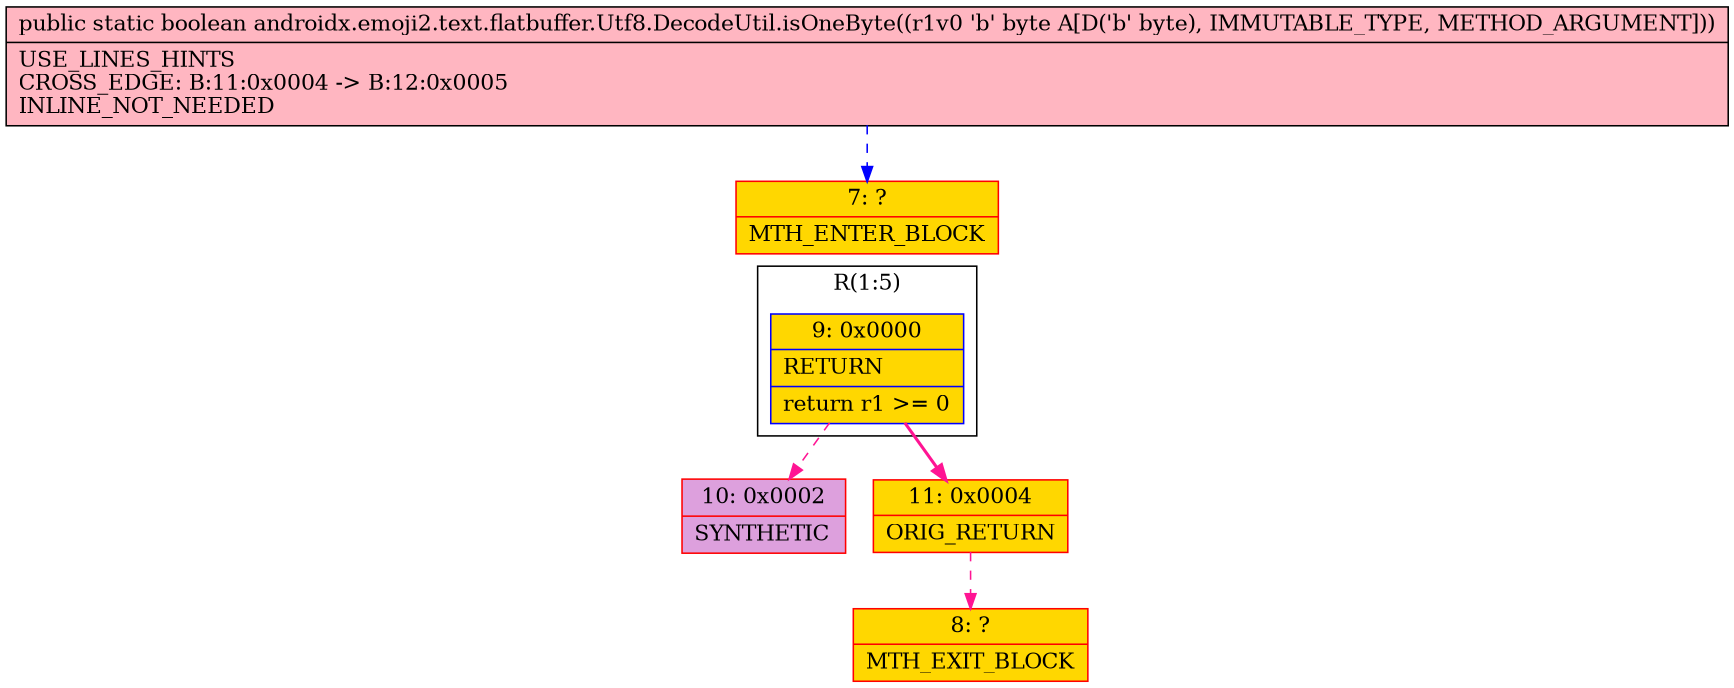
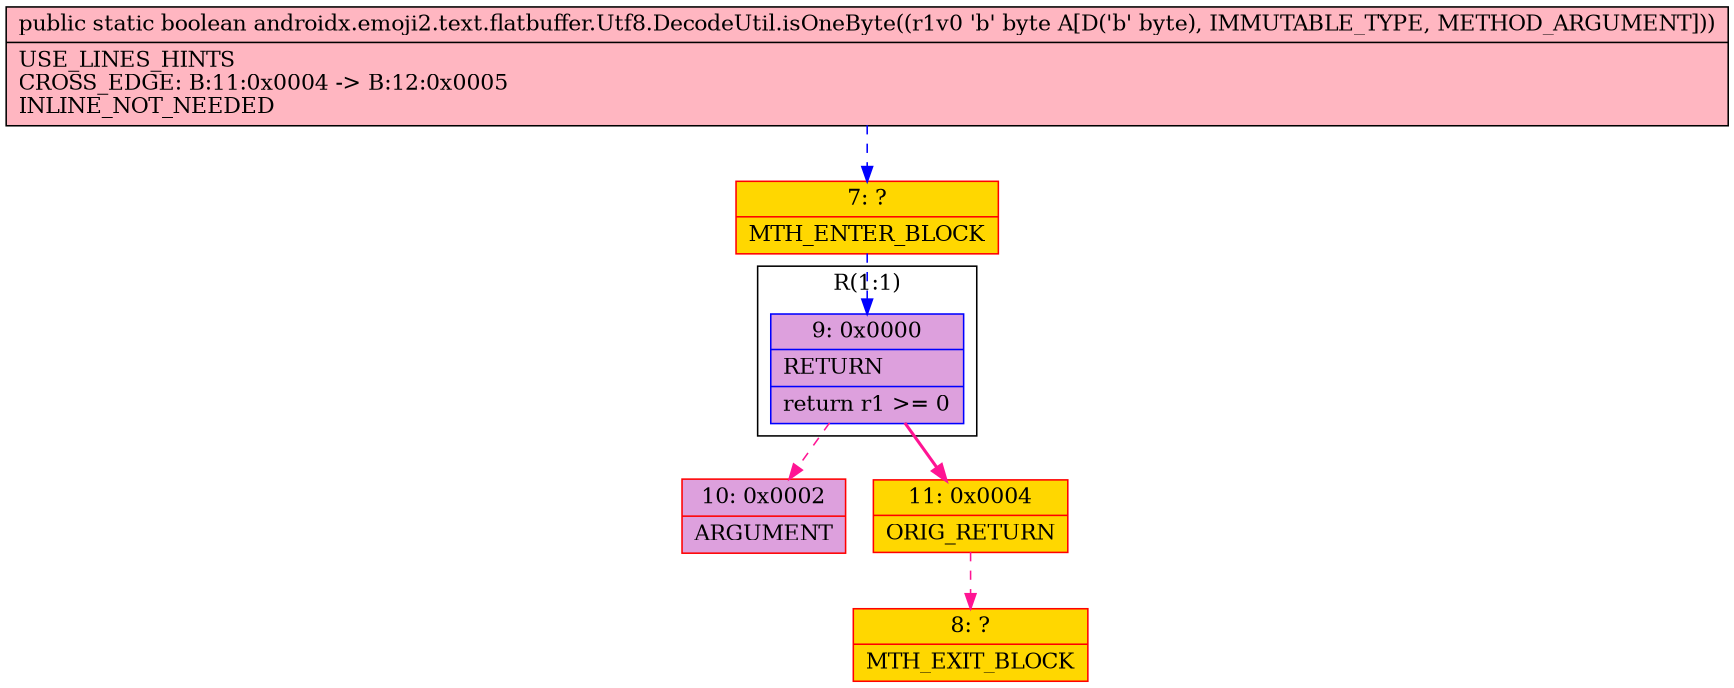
none -> (867, 276)
(867, 284) -> (867, 284)
(867, 369) -> (867, 369)
(762, 534) -> (764, 534)
